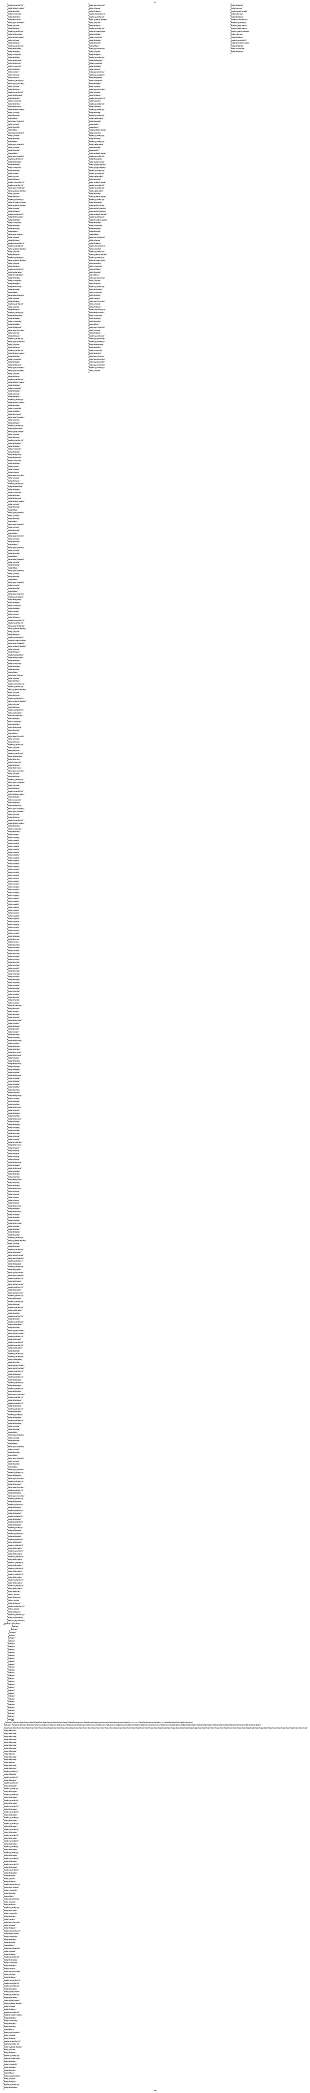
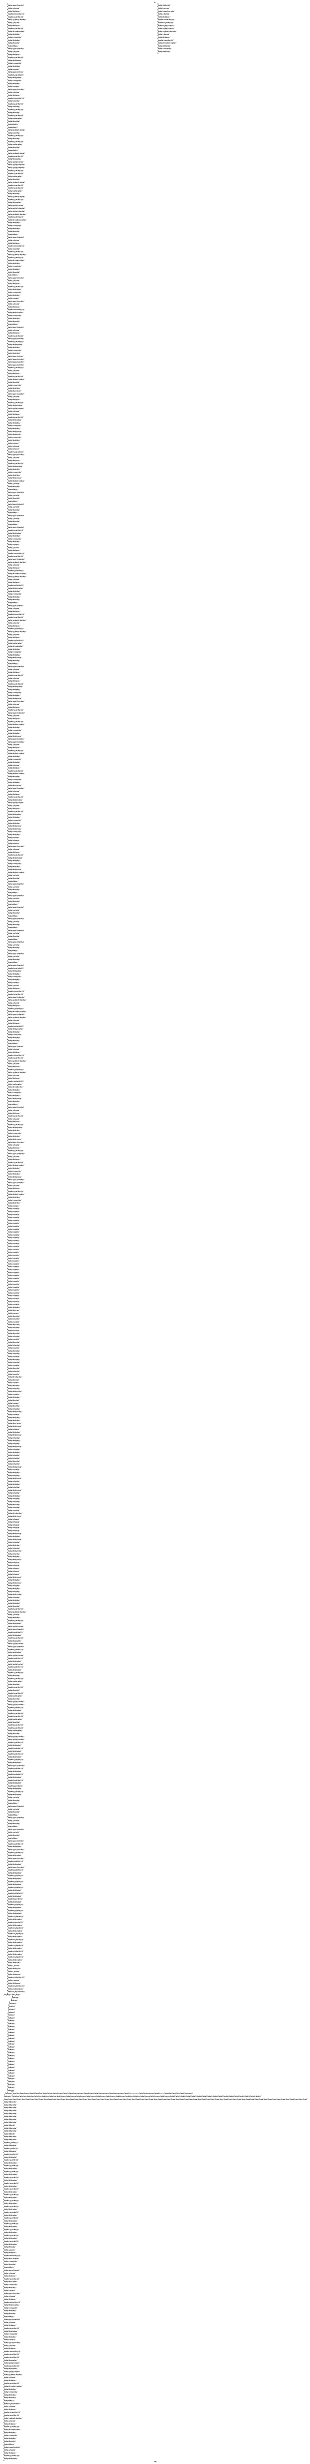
none -> (8, 374)
